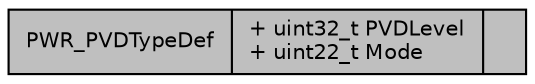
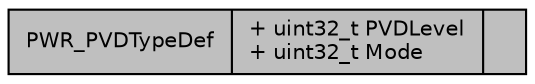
(337, 53) -> (337, 53)
